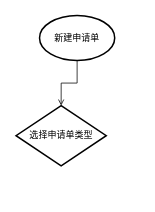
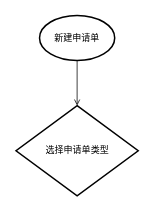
(61, 135) -> (77, 150)
